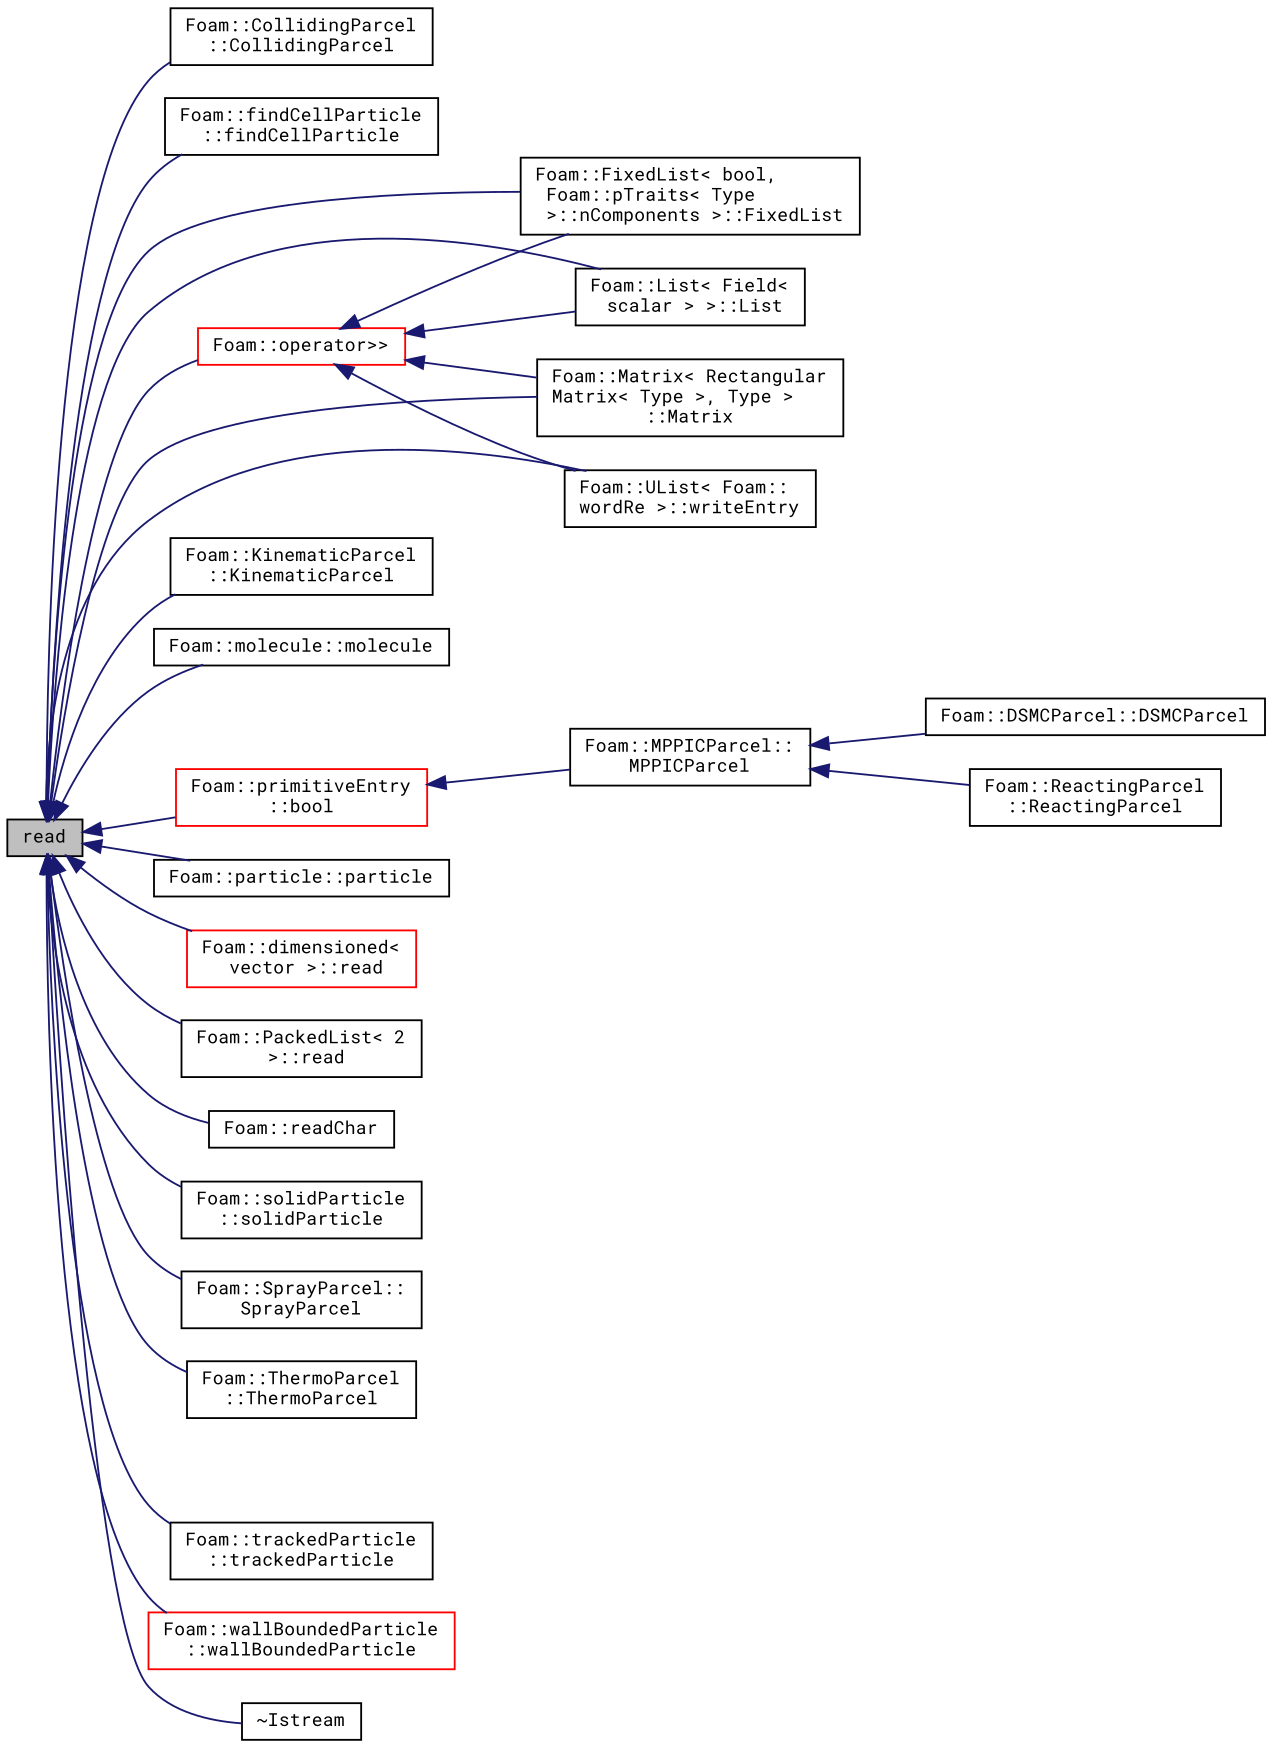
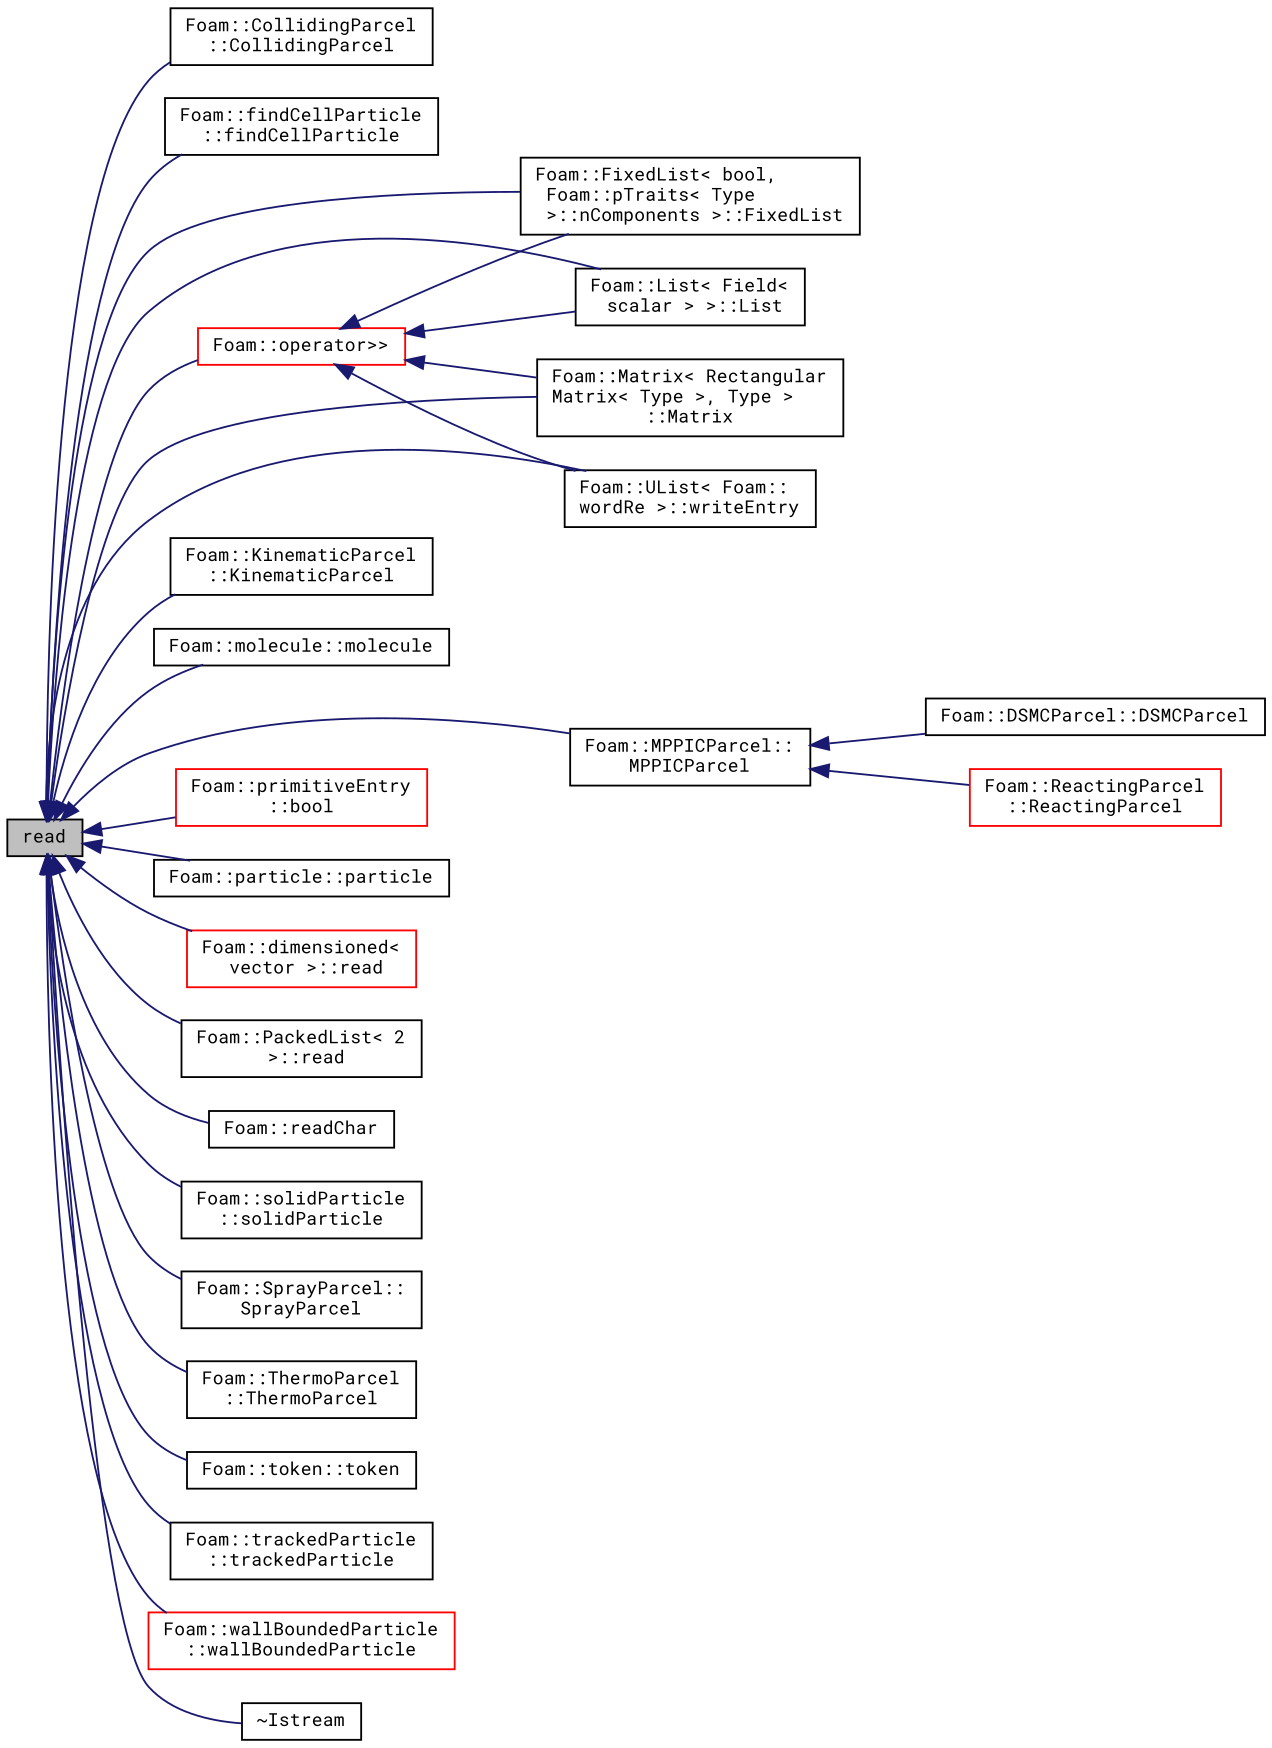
(508, 776) -> (312, 721)
(1095, 798) -> (1095, 798)
none -> (302, 1470)
